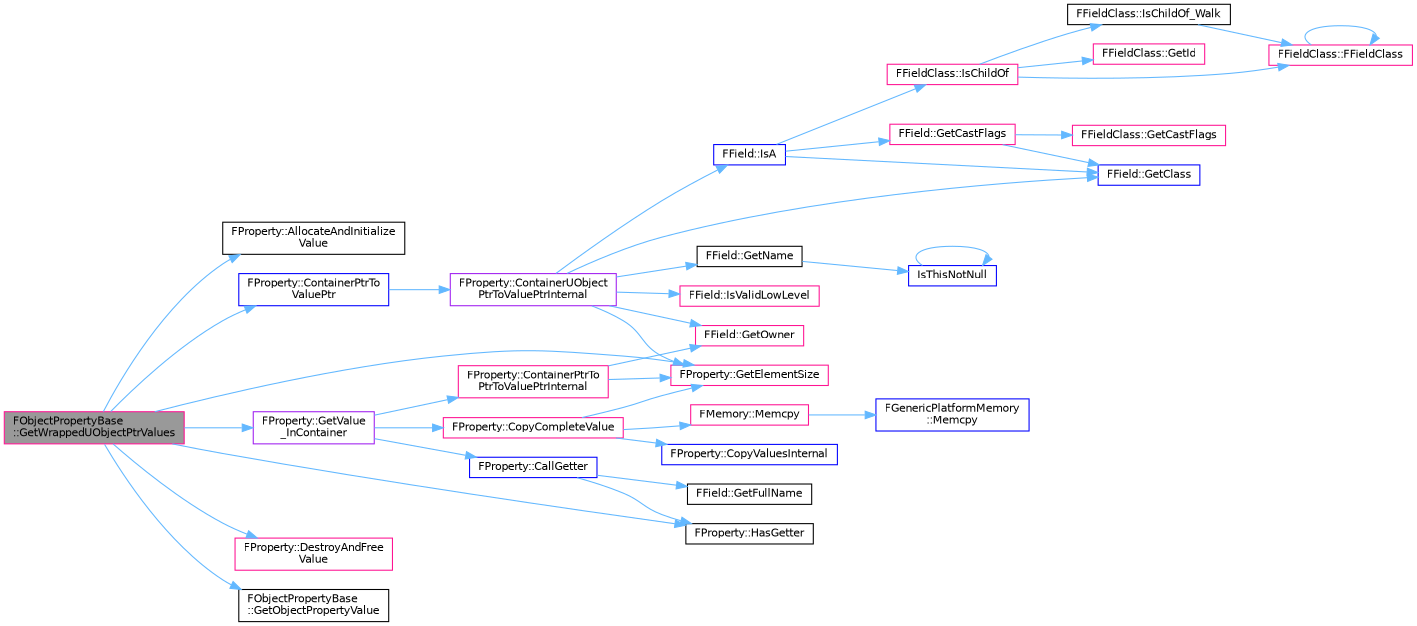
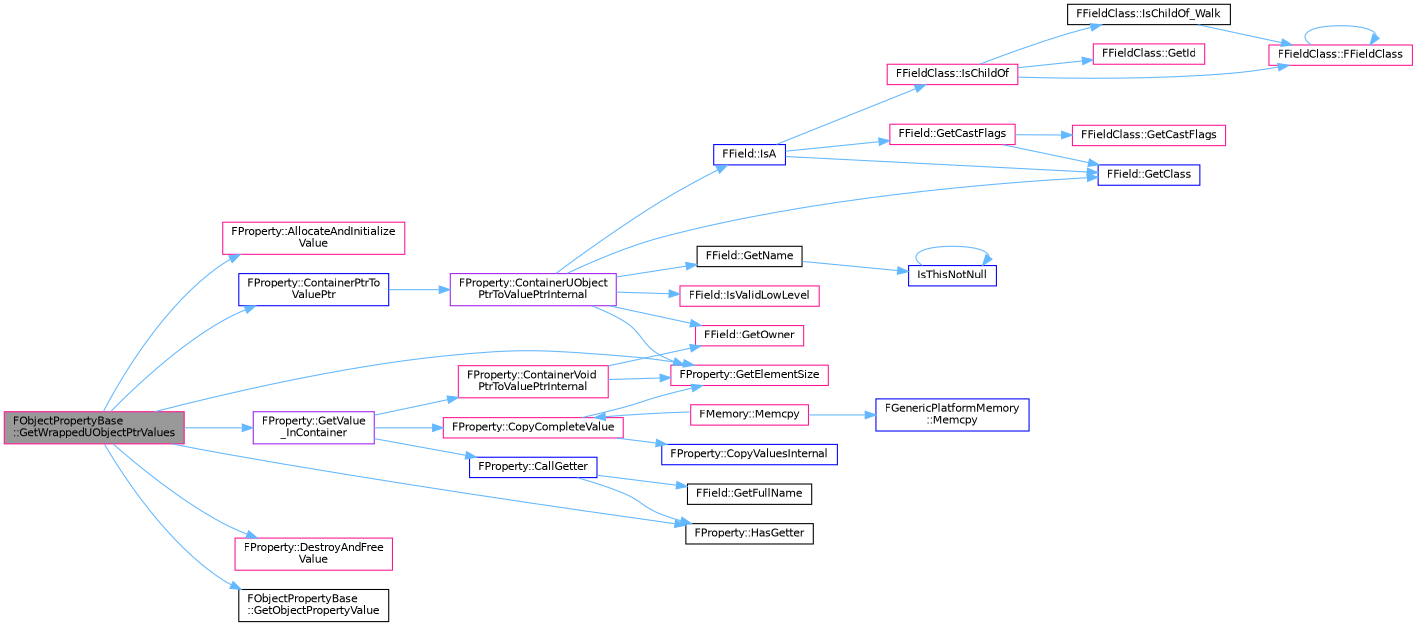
(314, 238) -> (314, 238)
(533, 382) -> (533, 382)
(652, 428) -> (648, 414)
